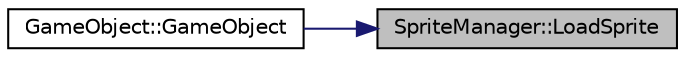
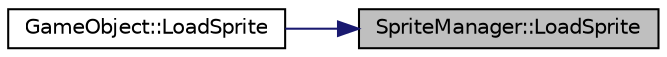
(156, 29) -> (147, 29)
